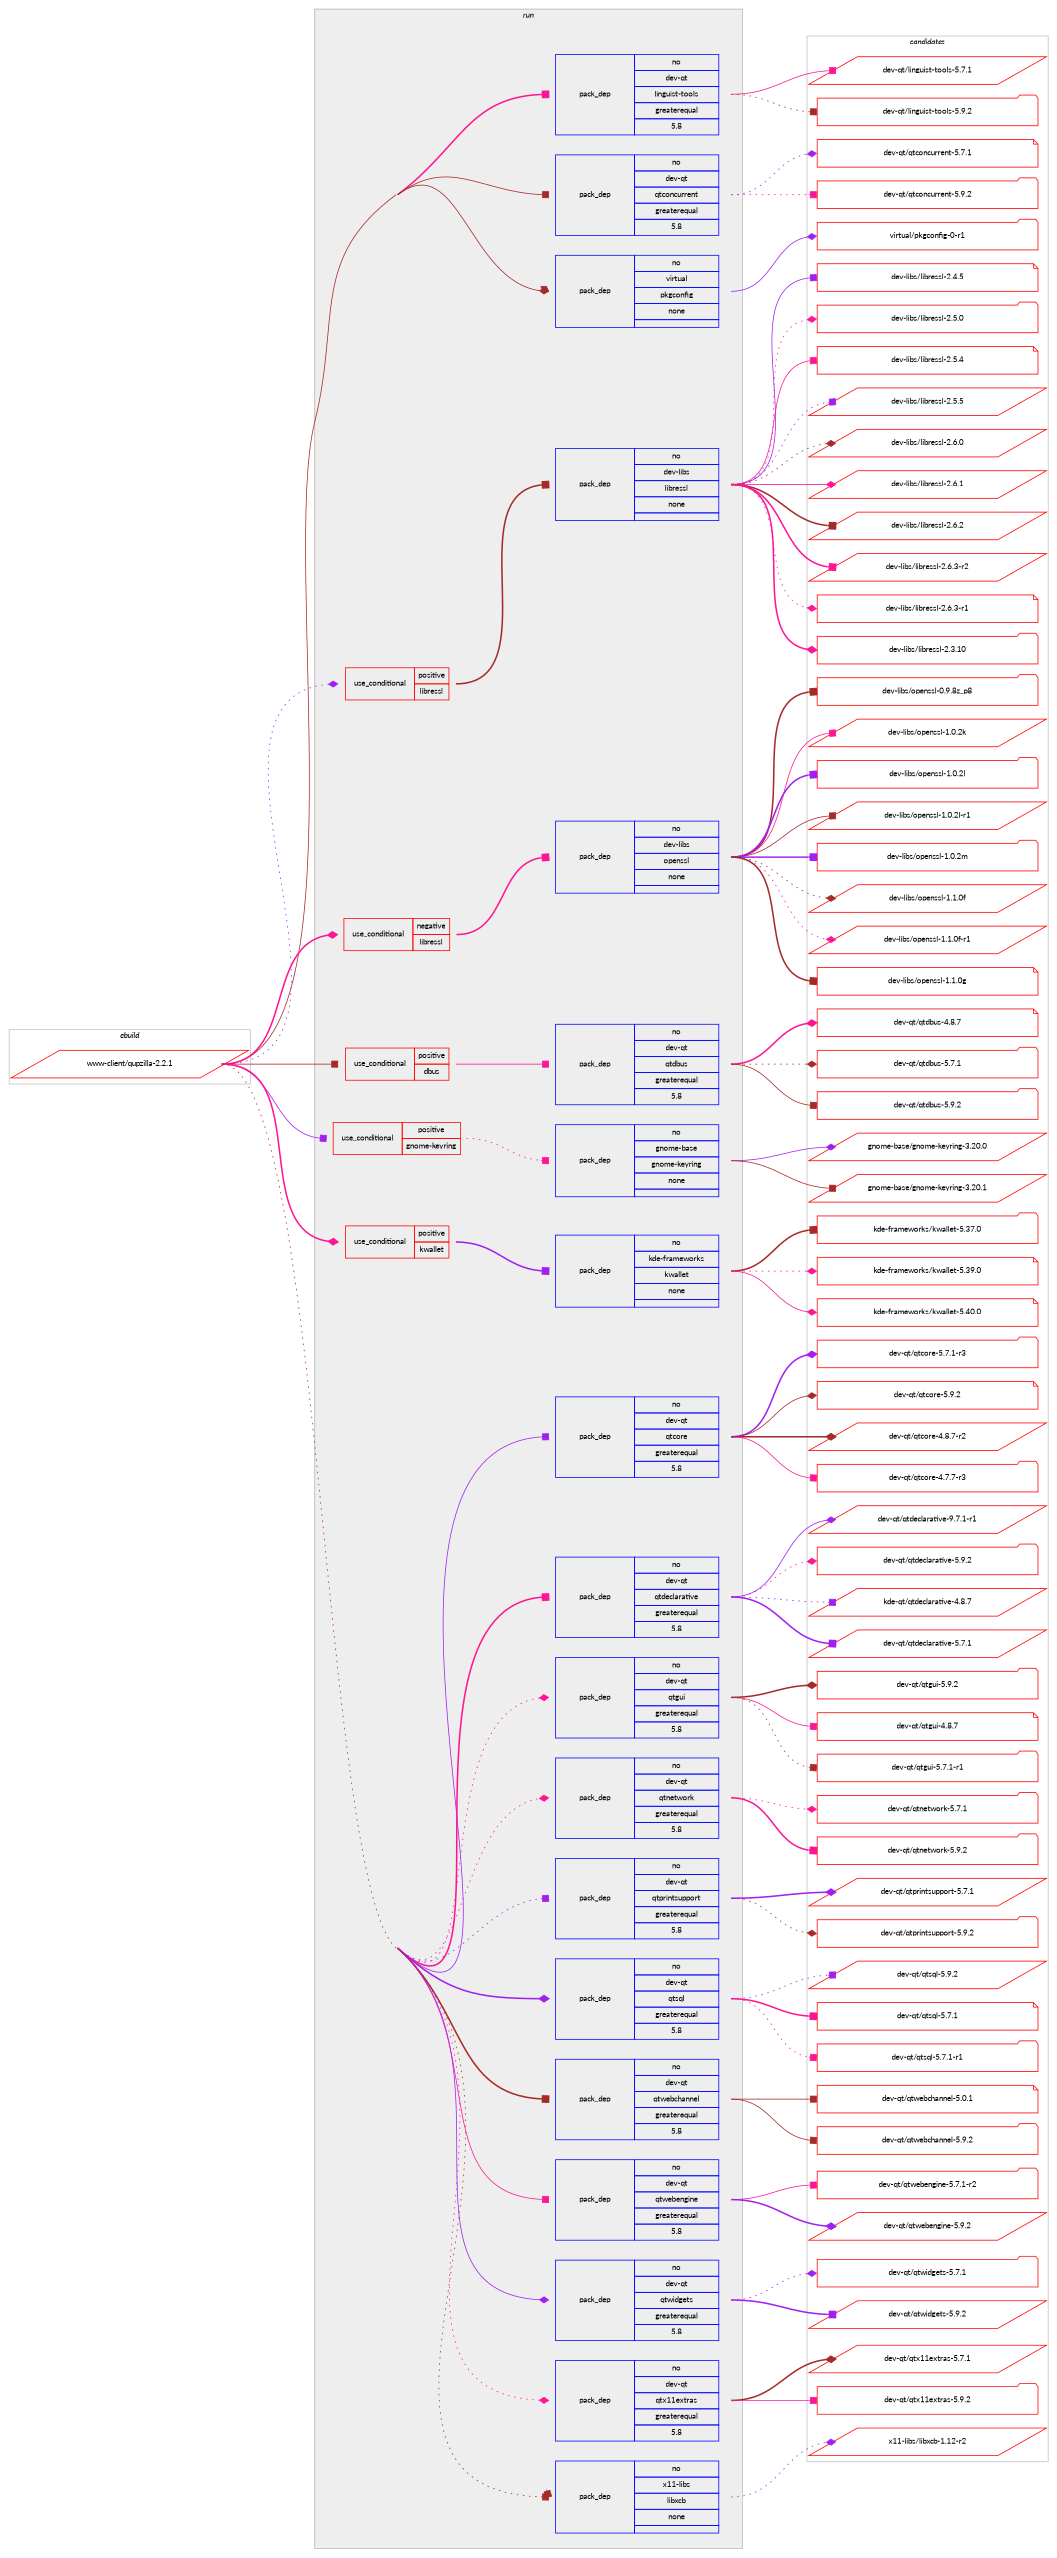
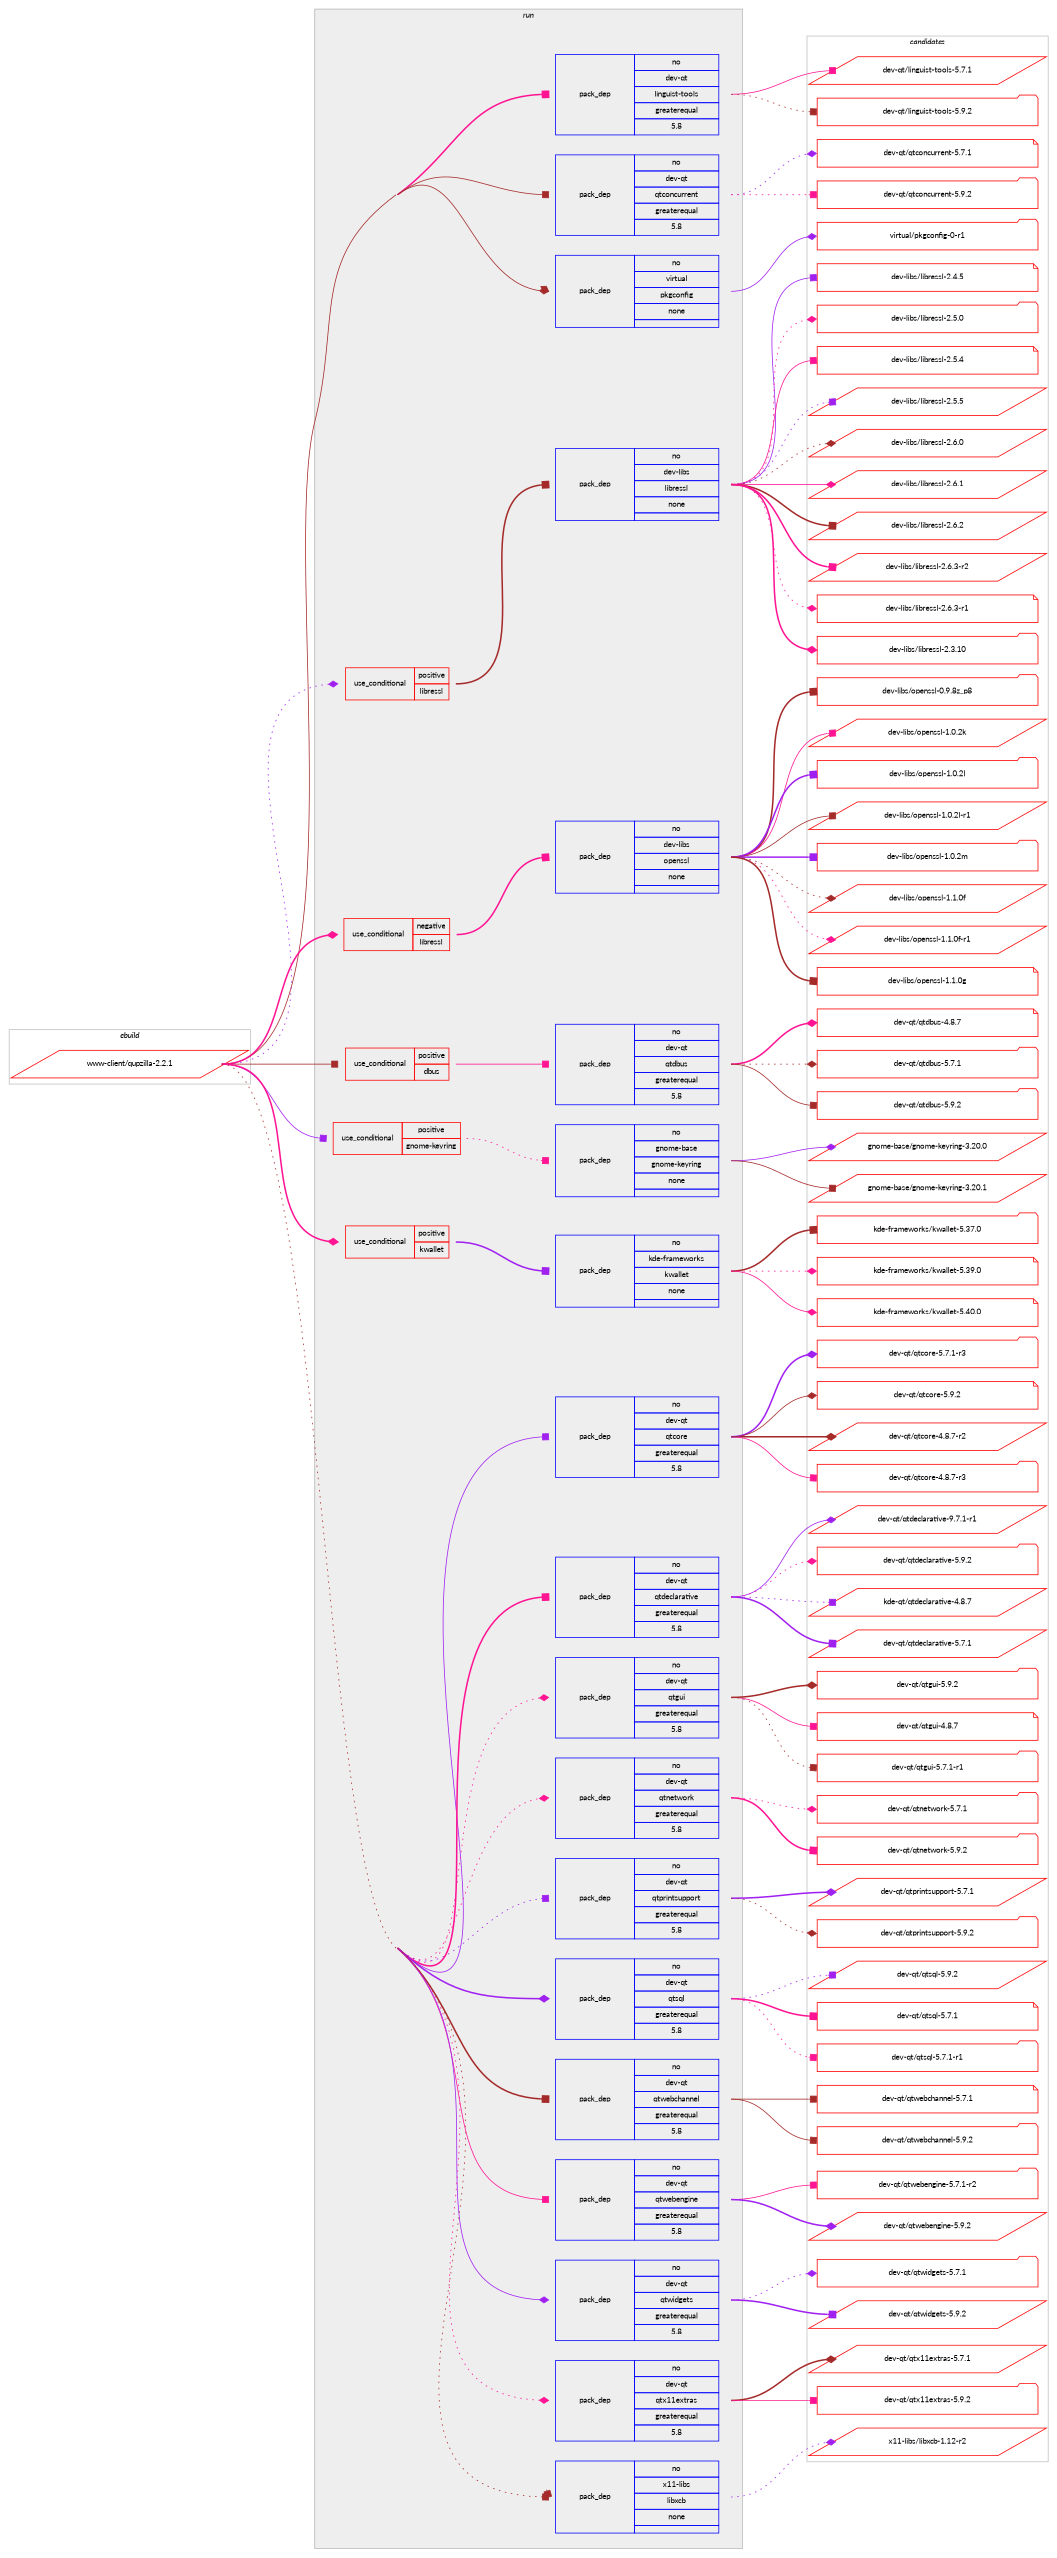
(928, 1478) -> (928, 1478)
(928, 2099) -> (928, 2099)
